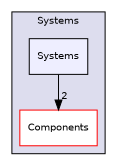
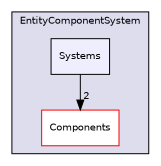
(59, 21) -> (80, 21)
